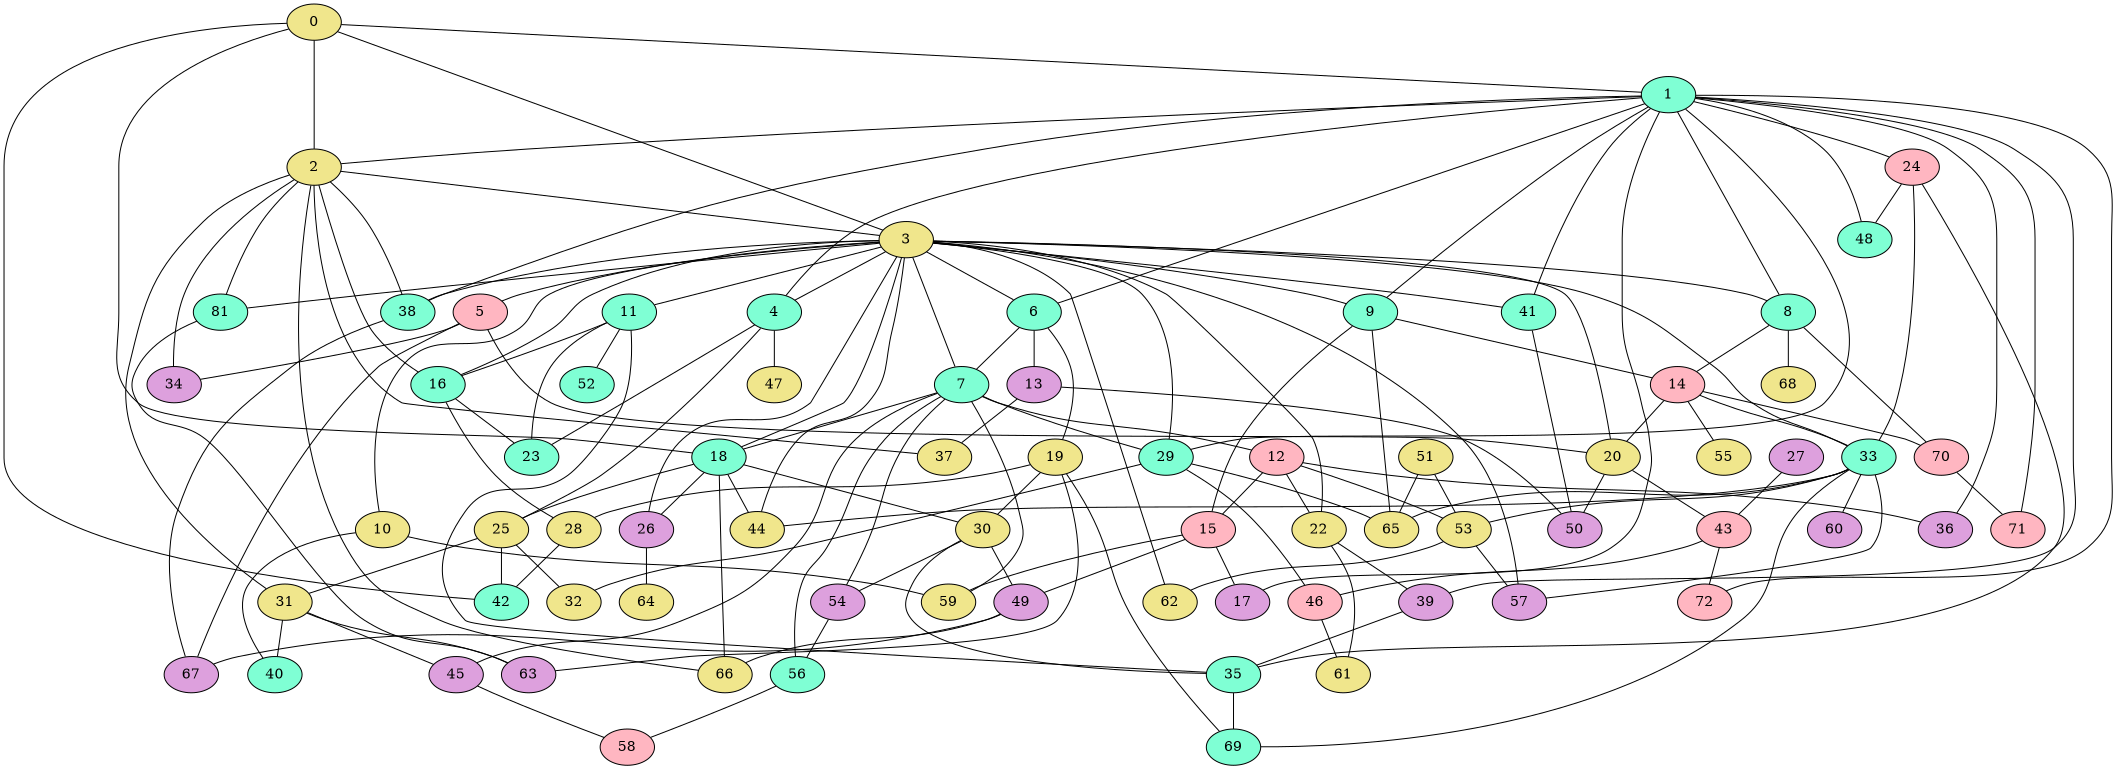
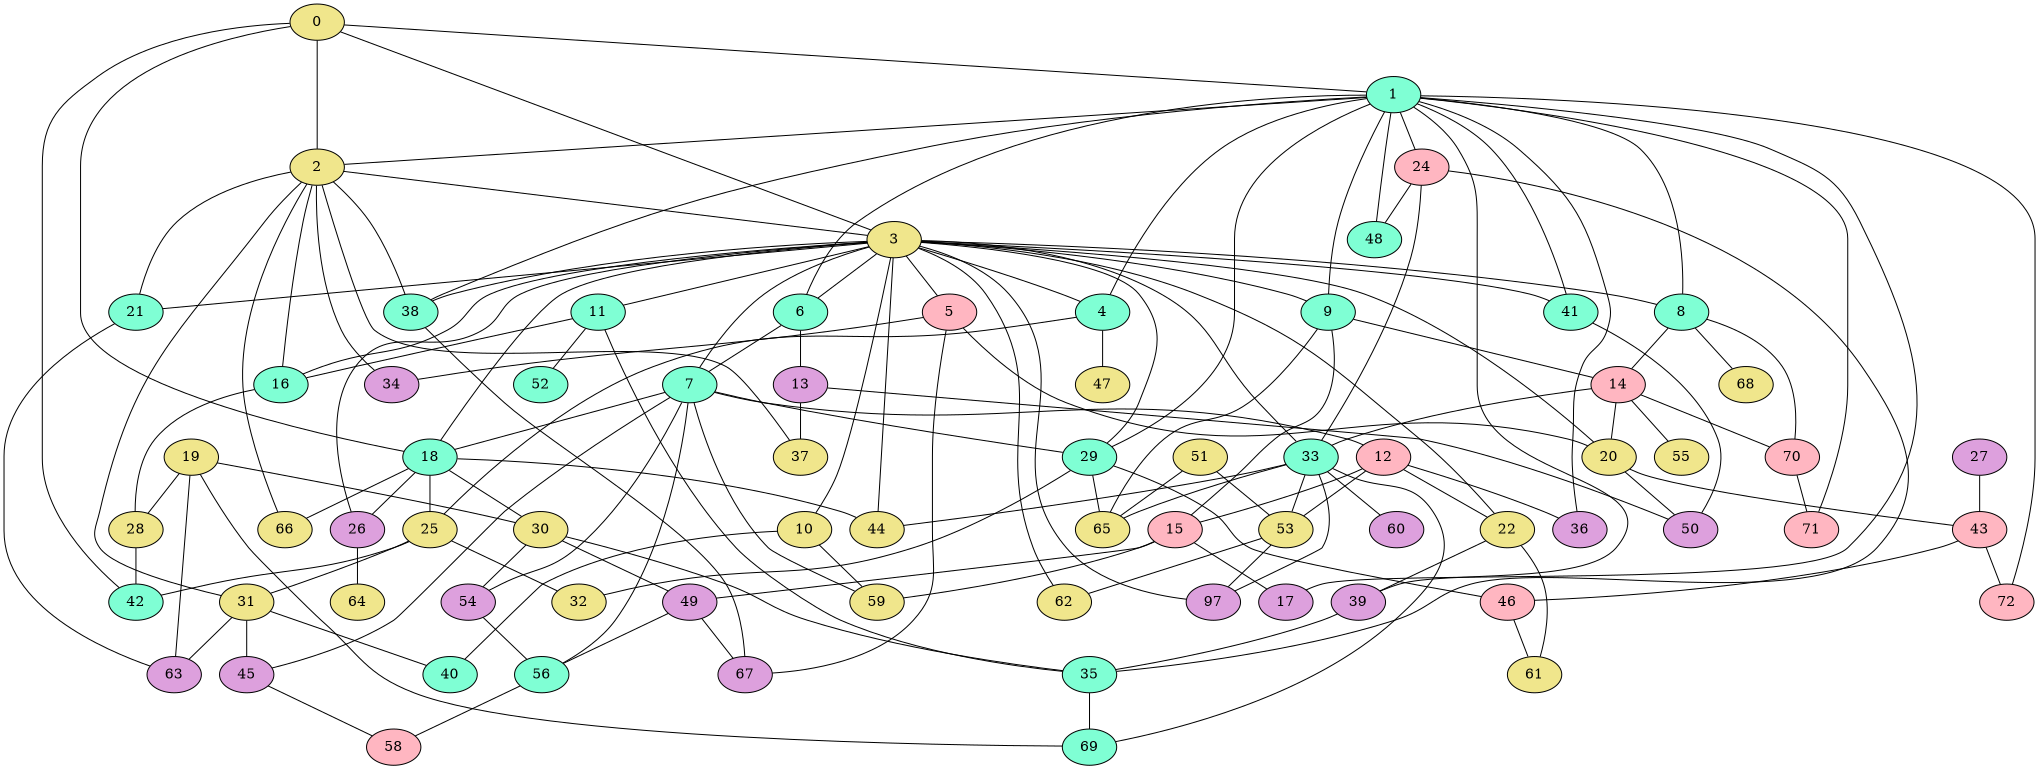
(221, 312) -> (136, 312)
(1073, 381) -> none
(532, 457) -> none
(1519, 602) -> (1213, 602)
(873, 638) -> (616, 638)
